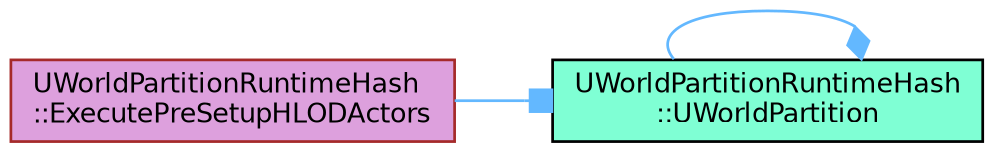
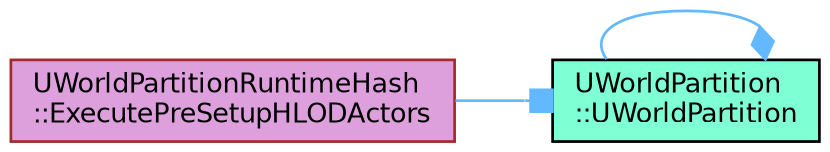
(768, 101) -> (686, 101)
